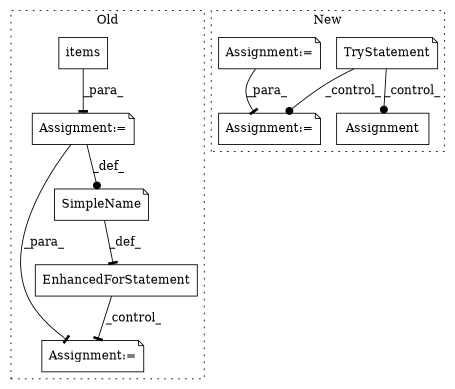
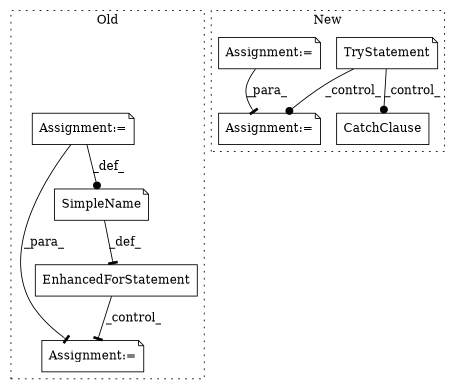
(83, 53) -> none
(383, 129) -> (383, 129)
